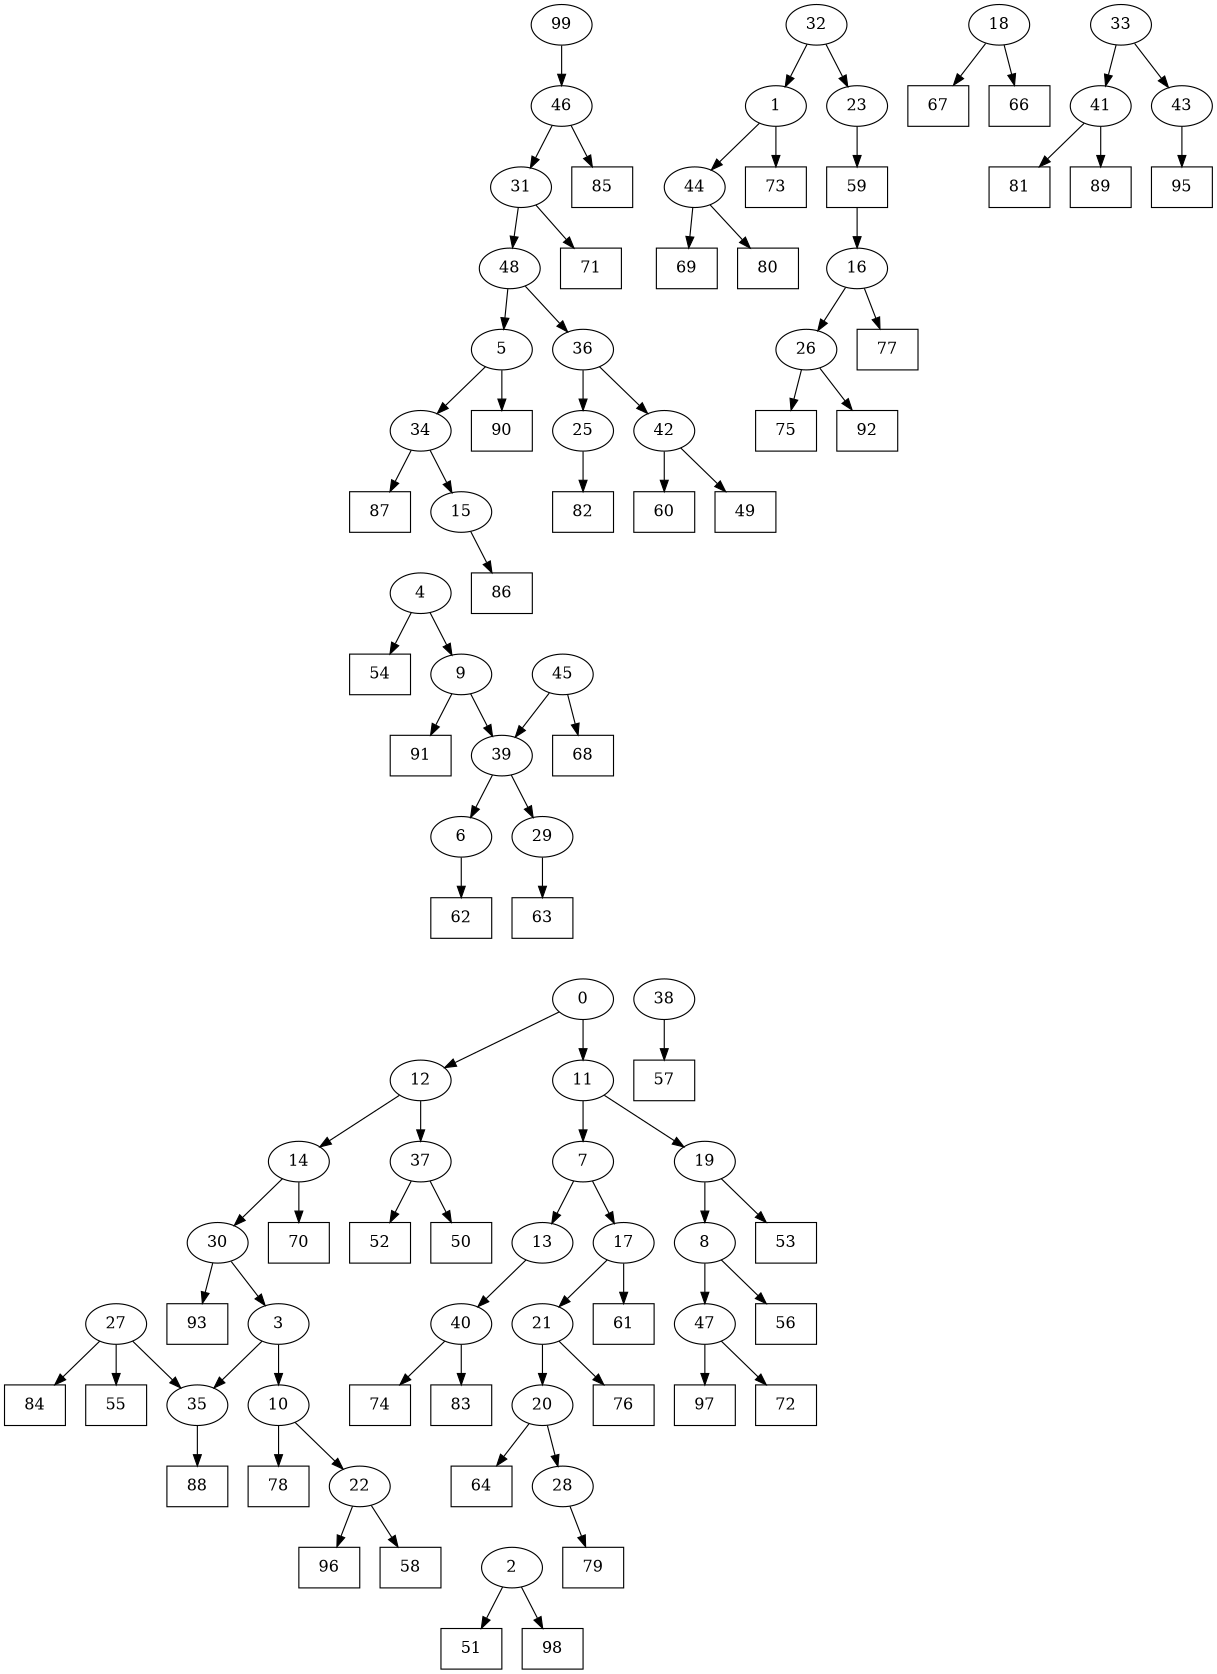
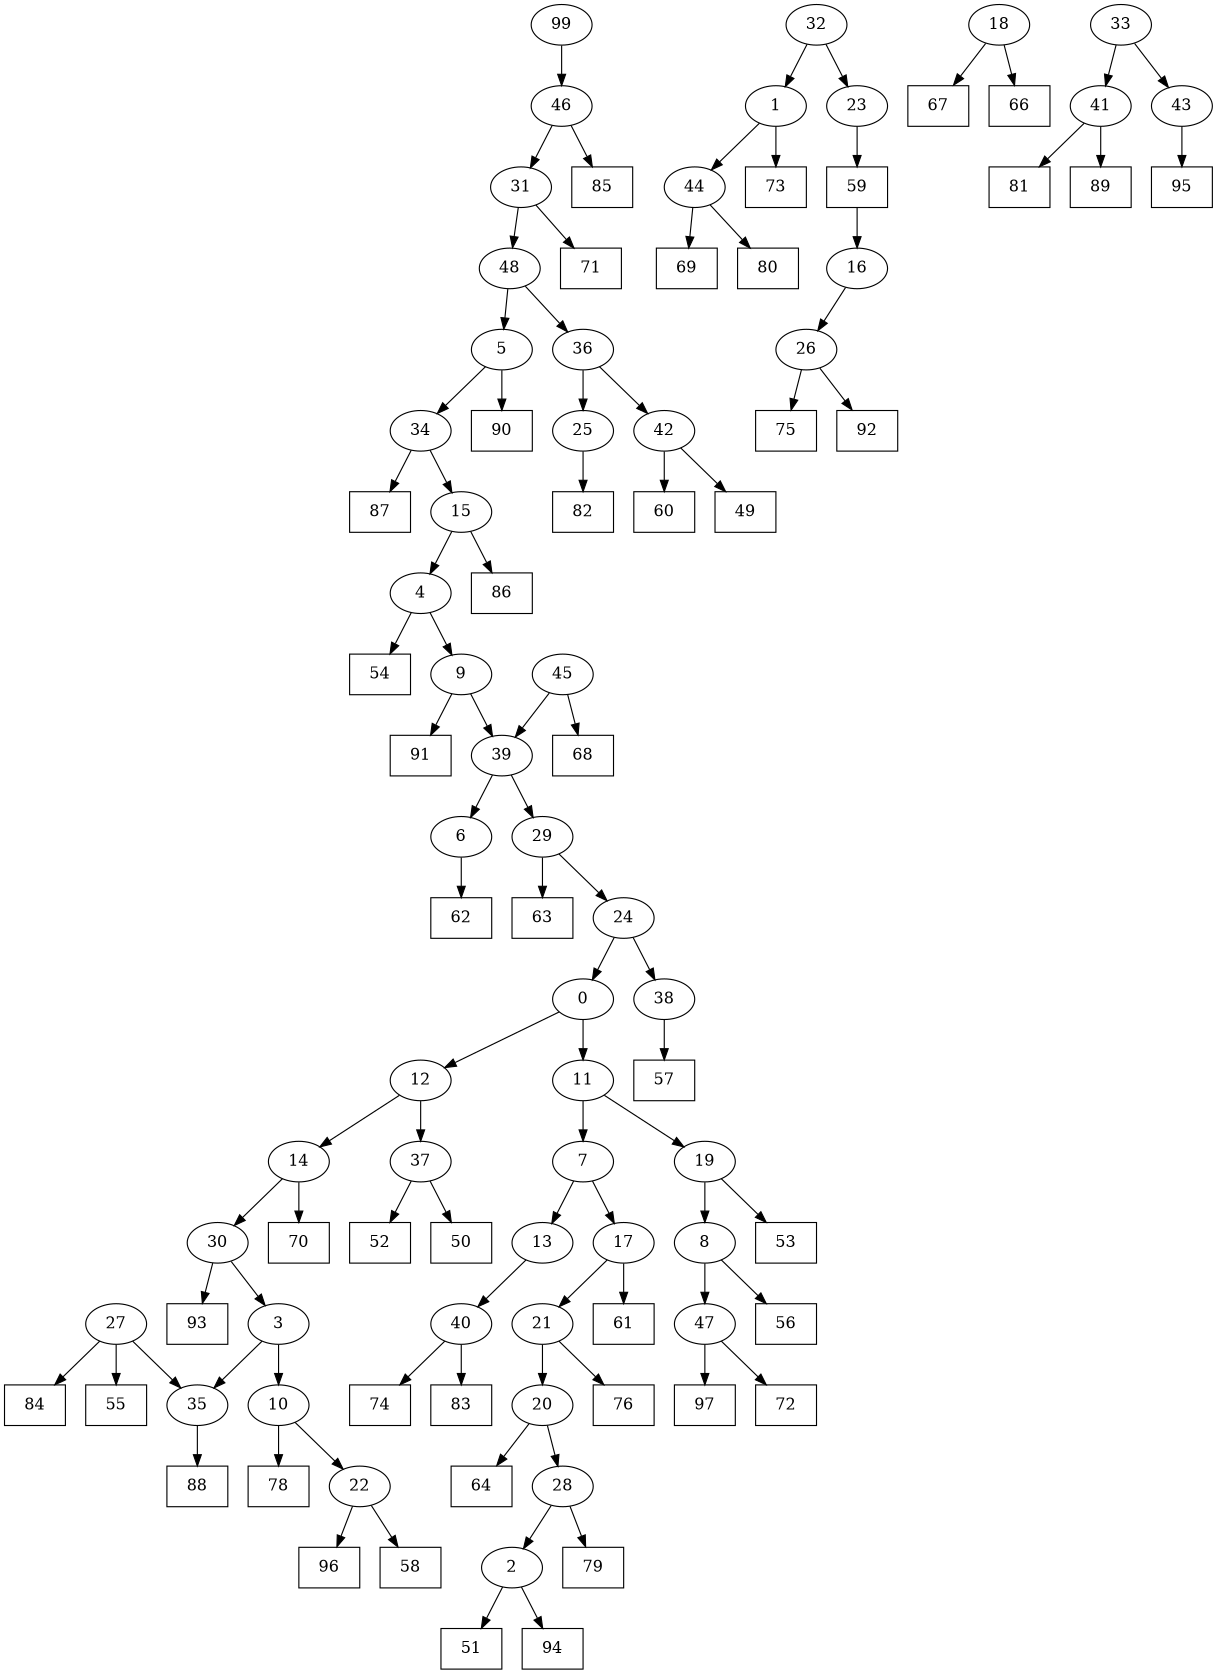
(888, 350) -> none
none -> (444, 548)
none -> (624, 918)
none -> (540, 1522)
(553, 1649) -> (553, 1649)
